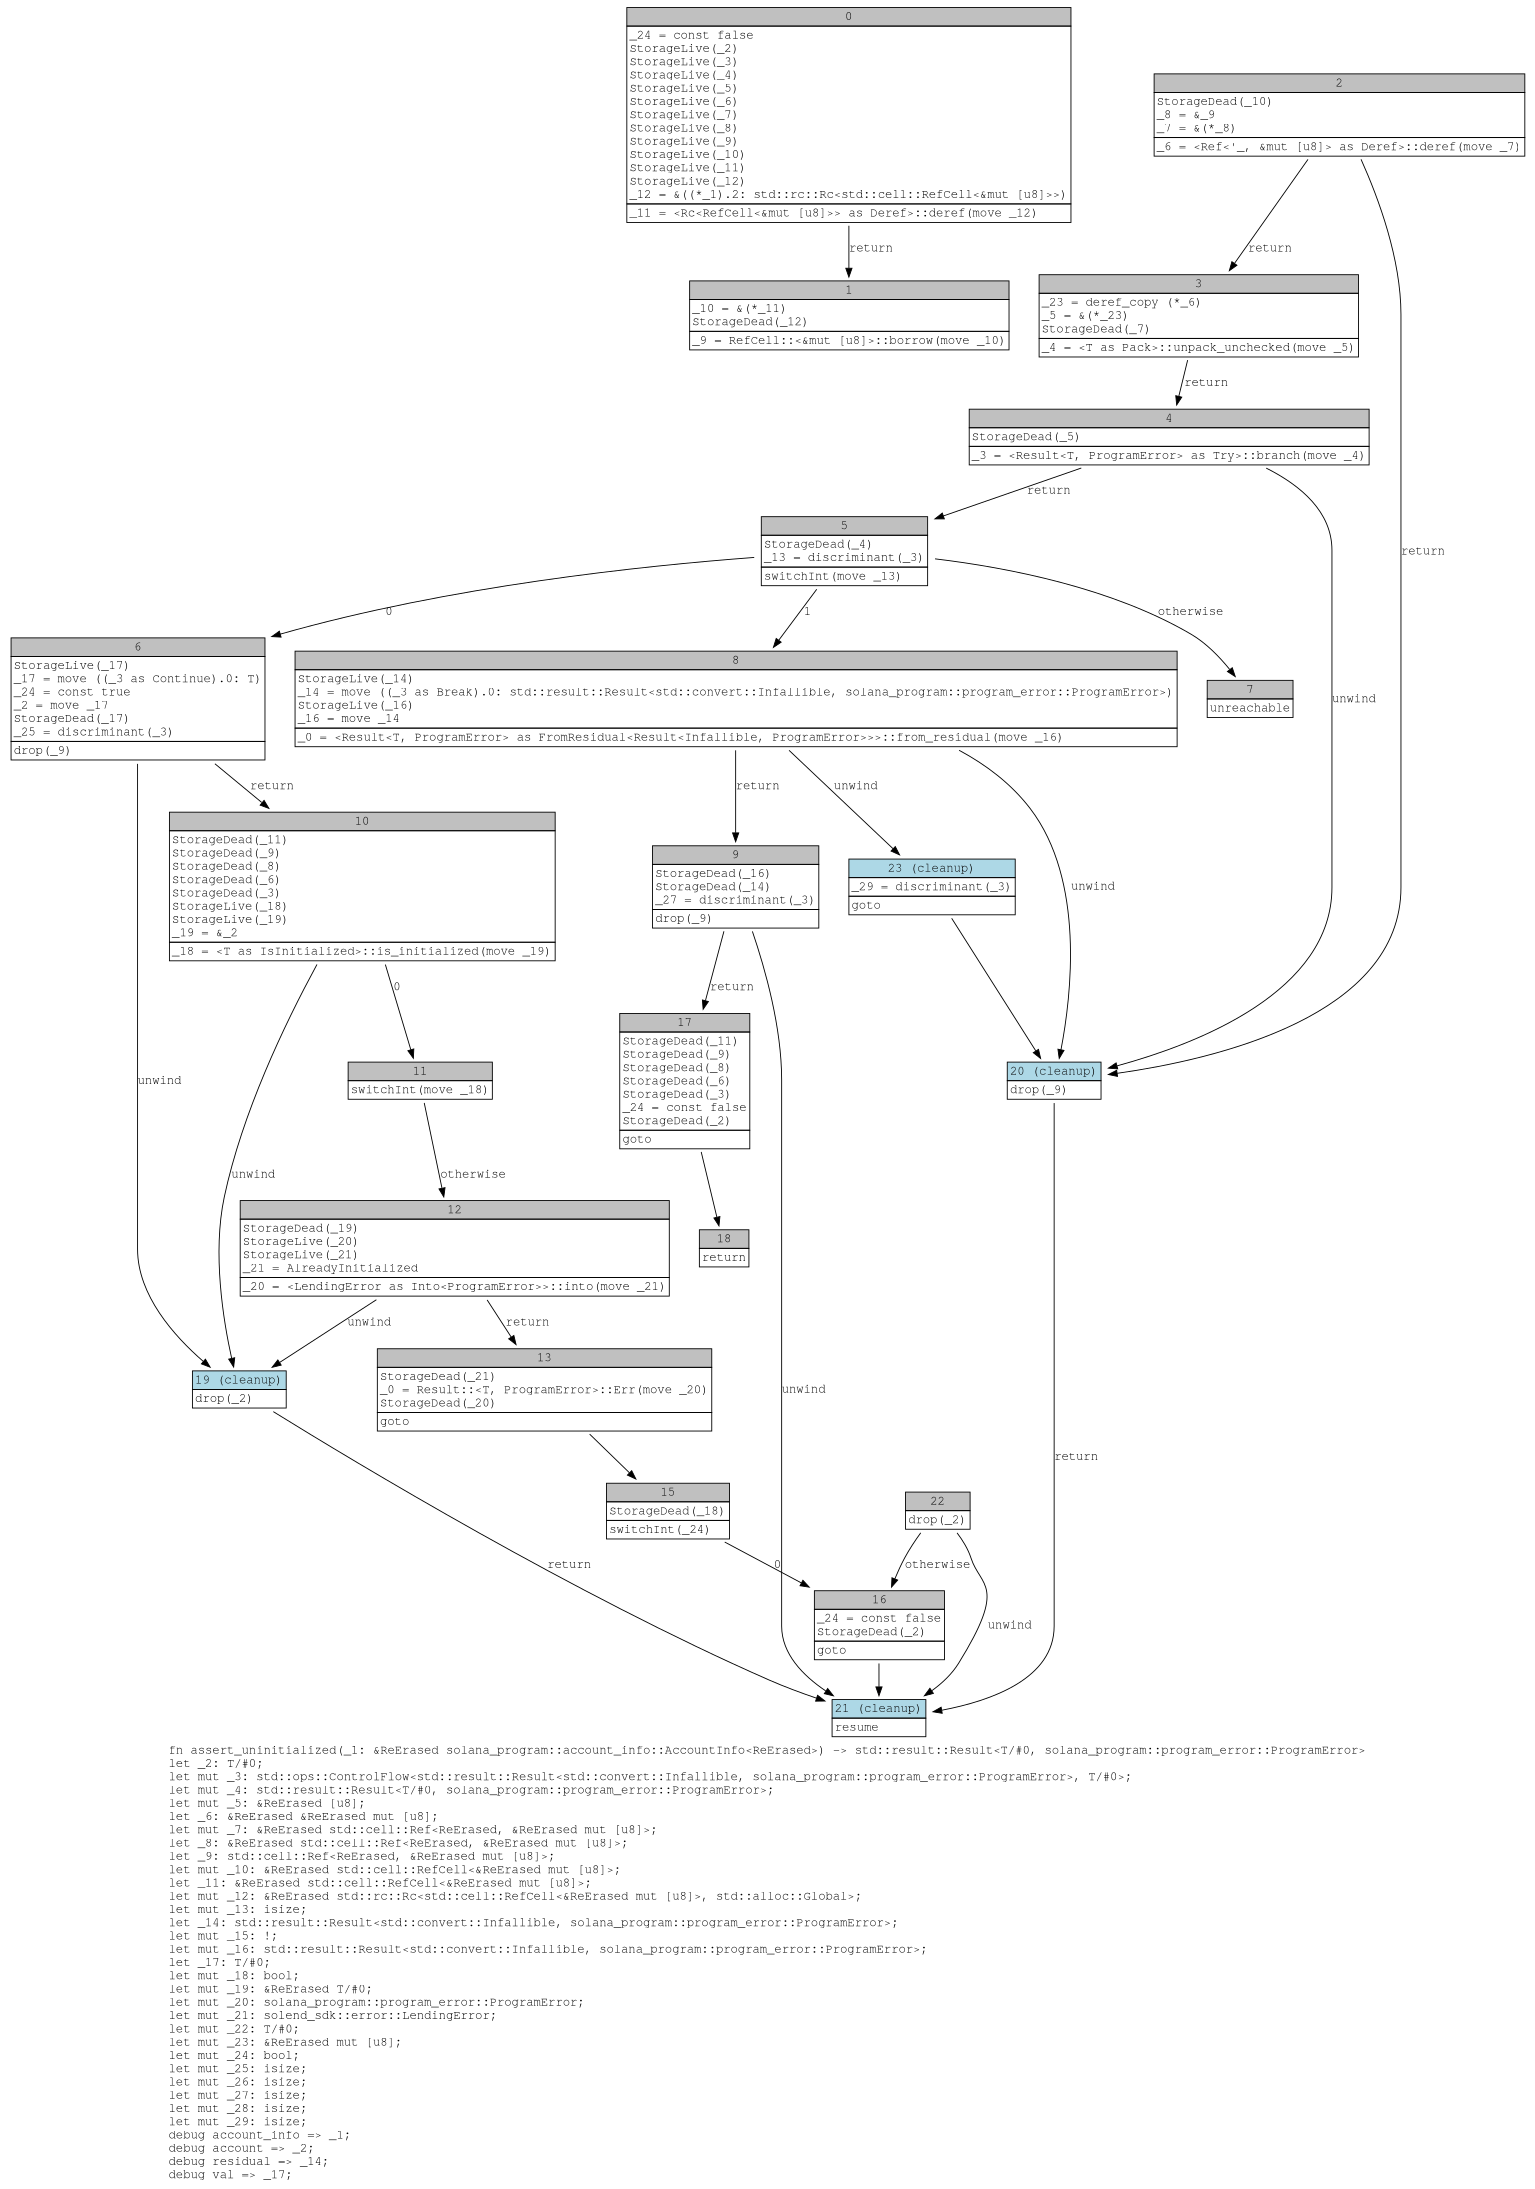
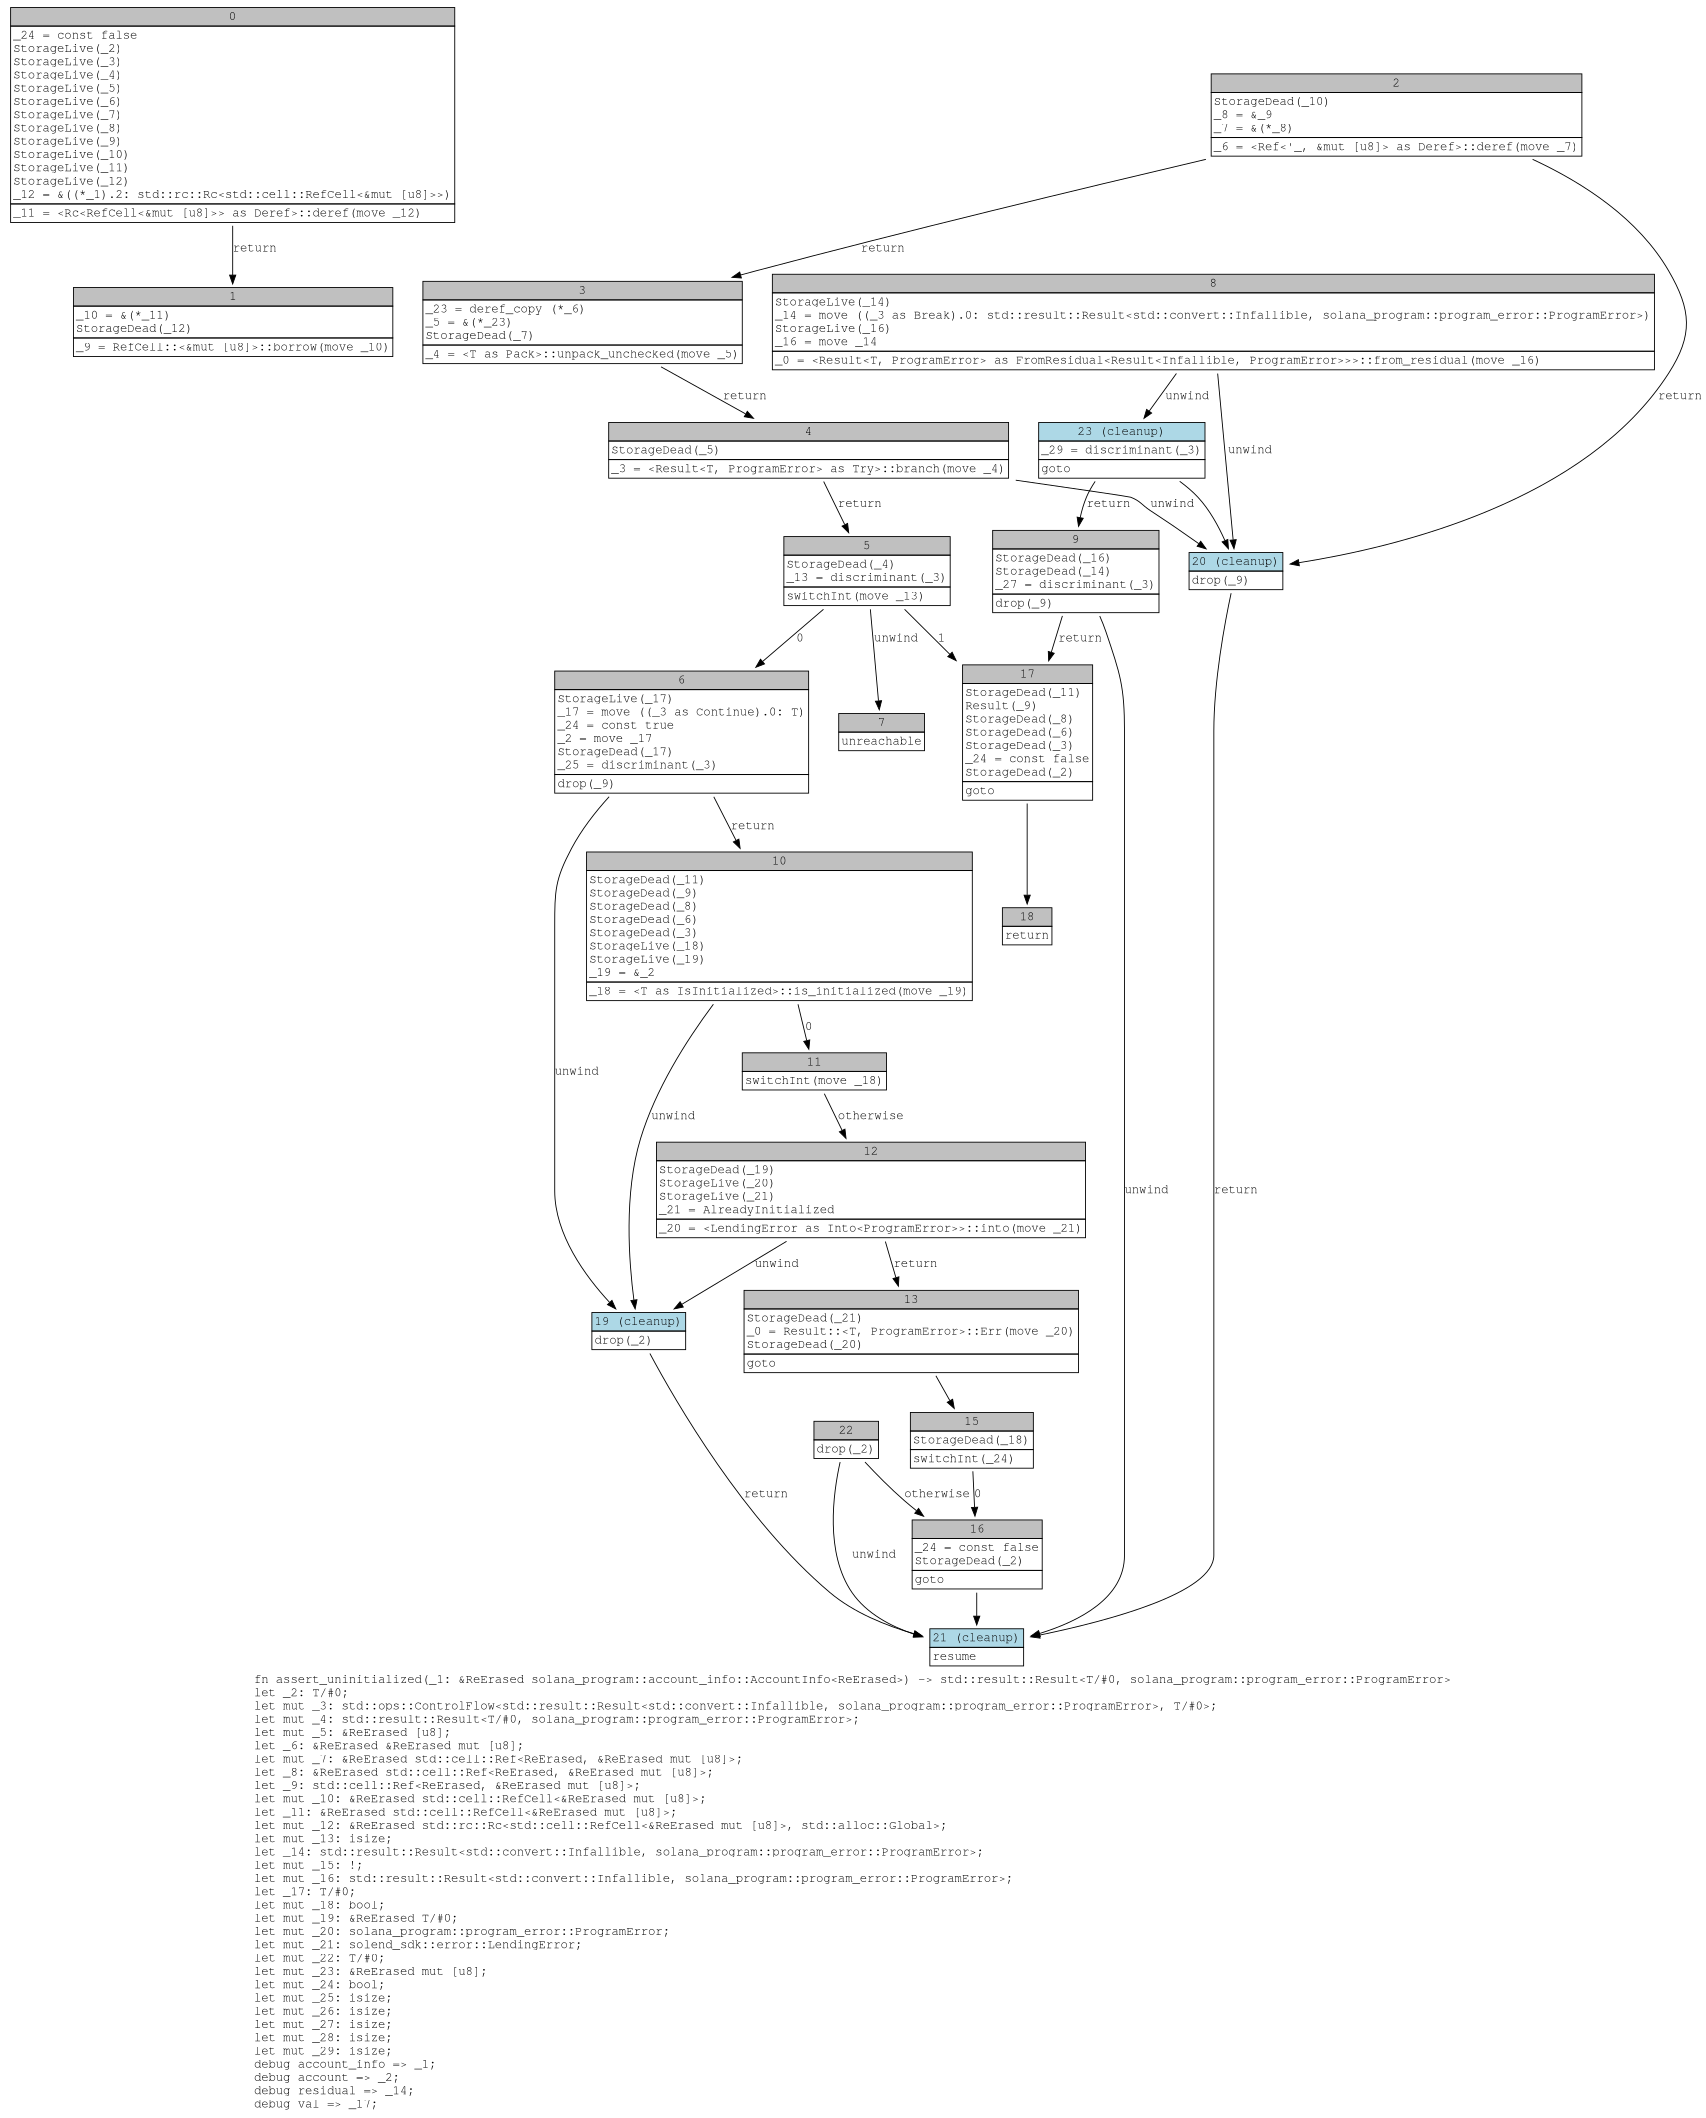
(1191, 612) -> (896, 638)
(798, 615) -> (927, 632)
(736, 792) -> (1086, 499)
(677, 1054) -> (1002, 706)
